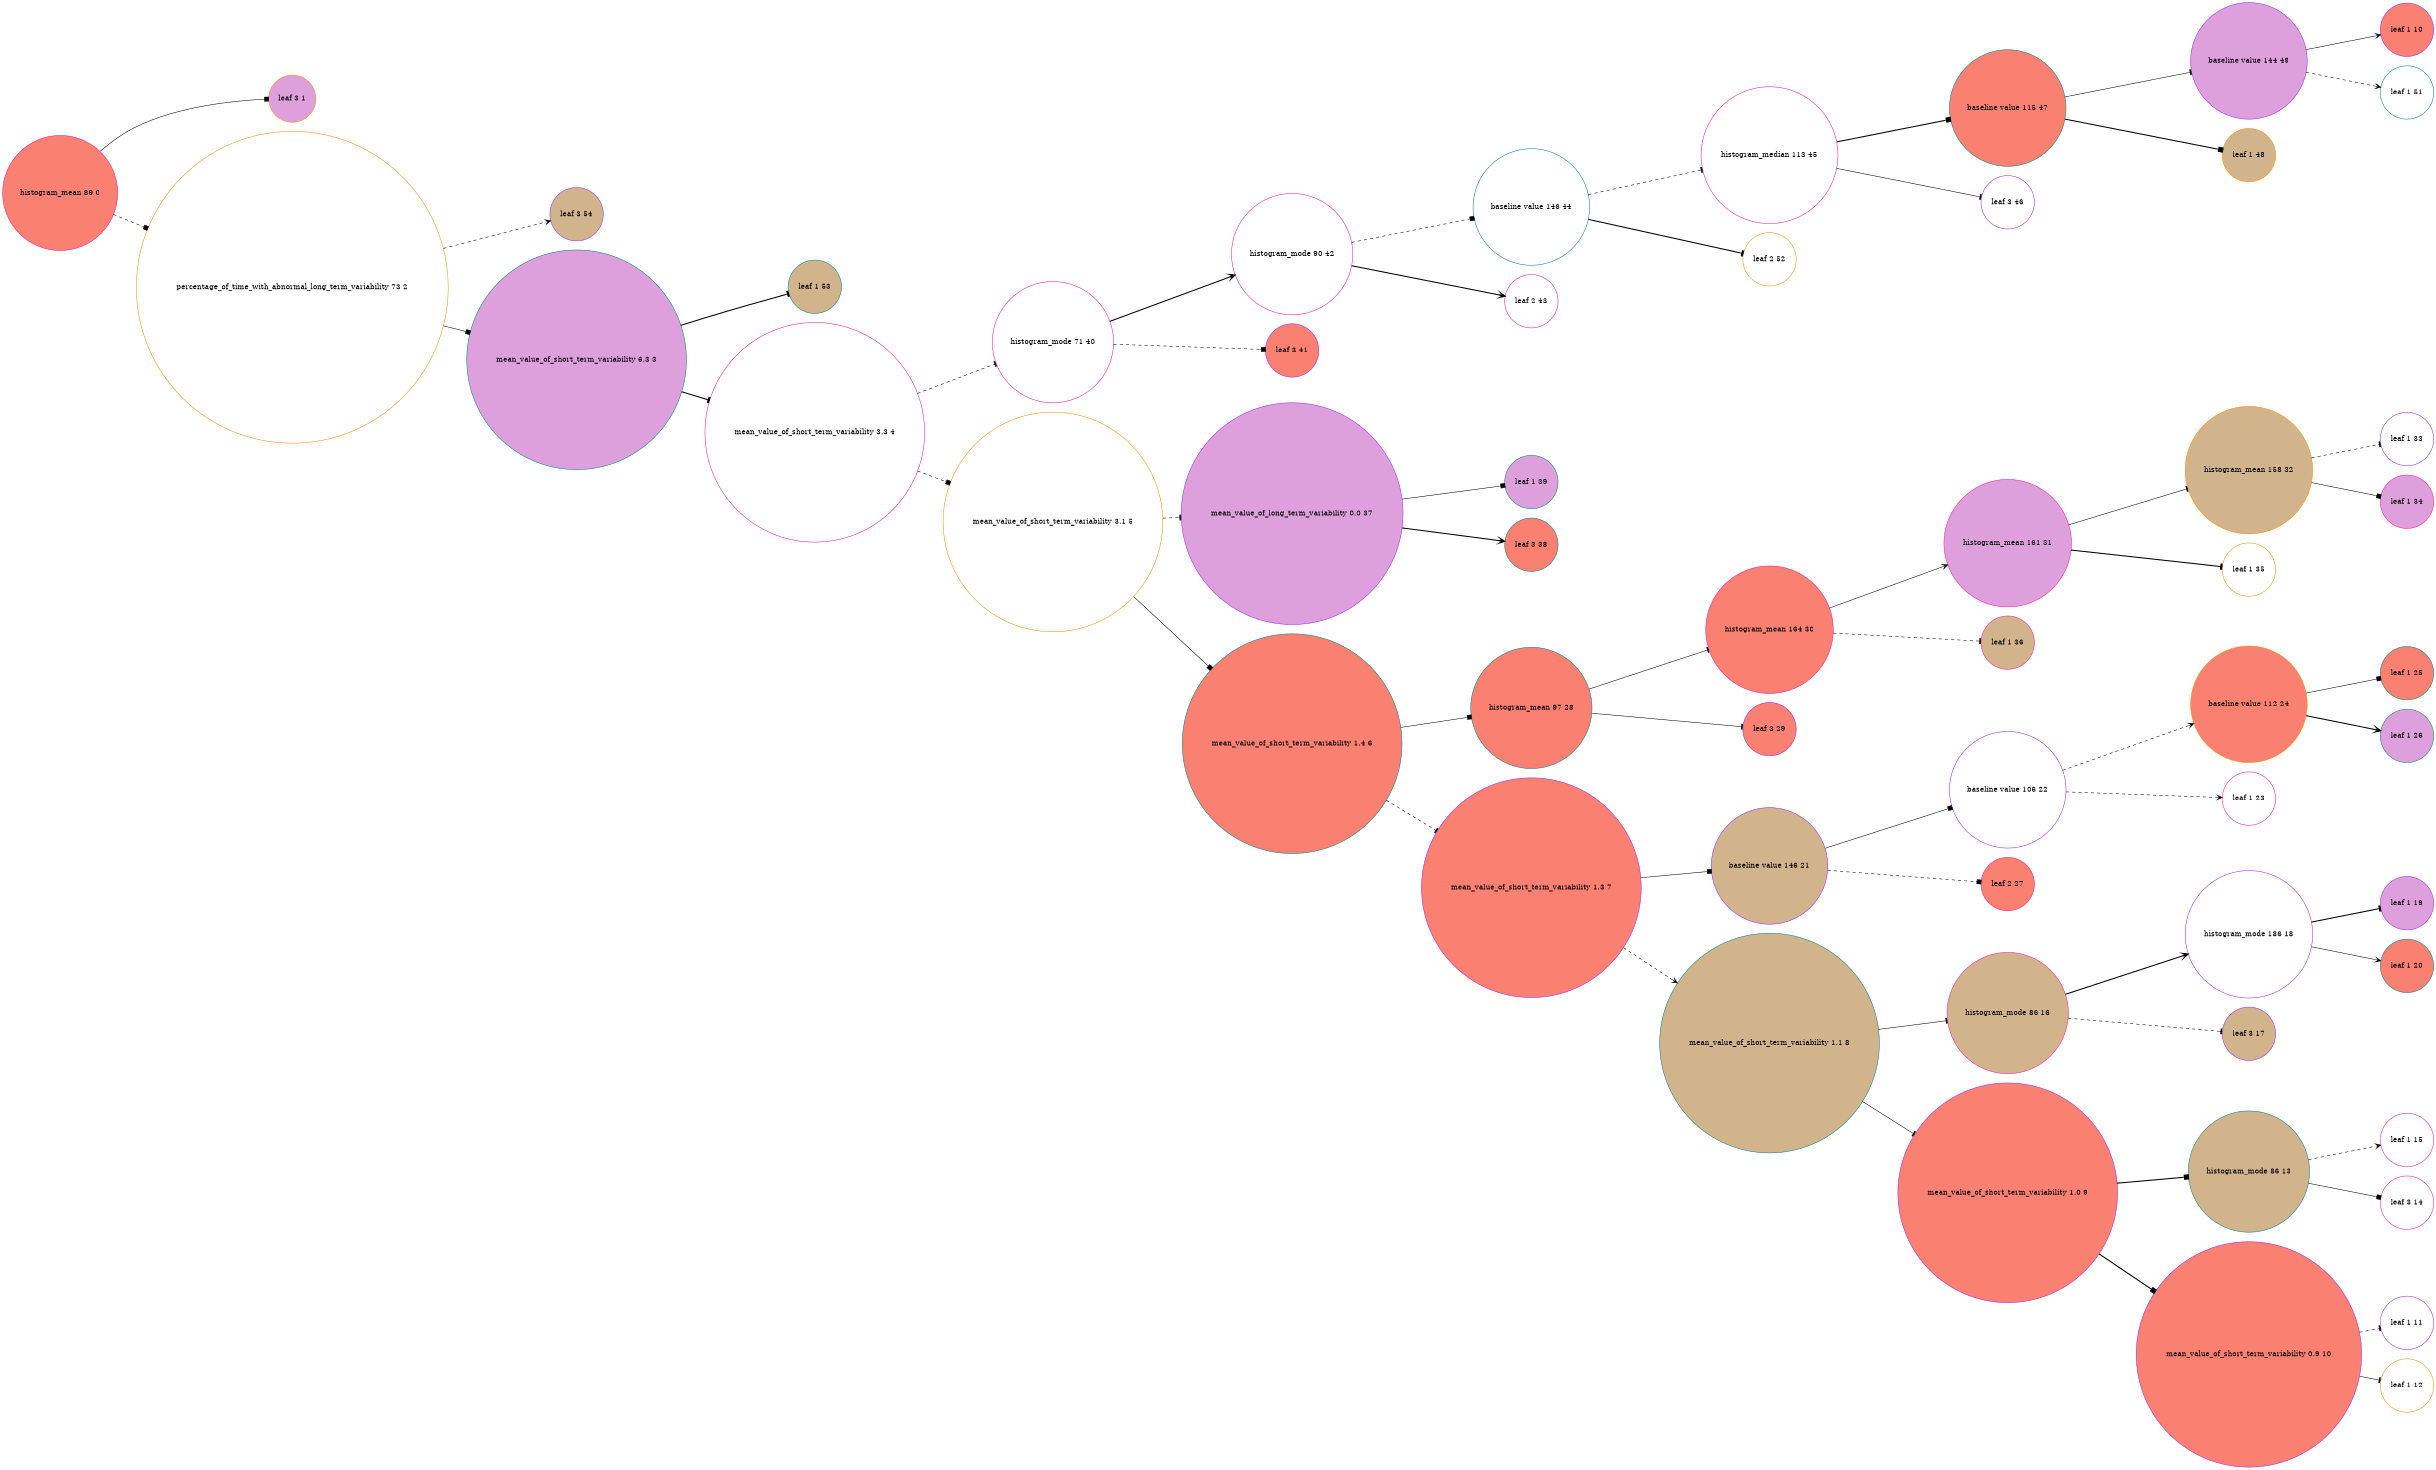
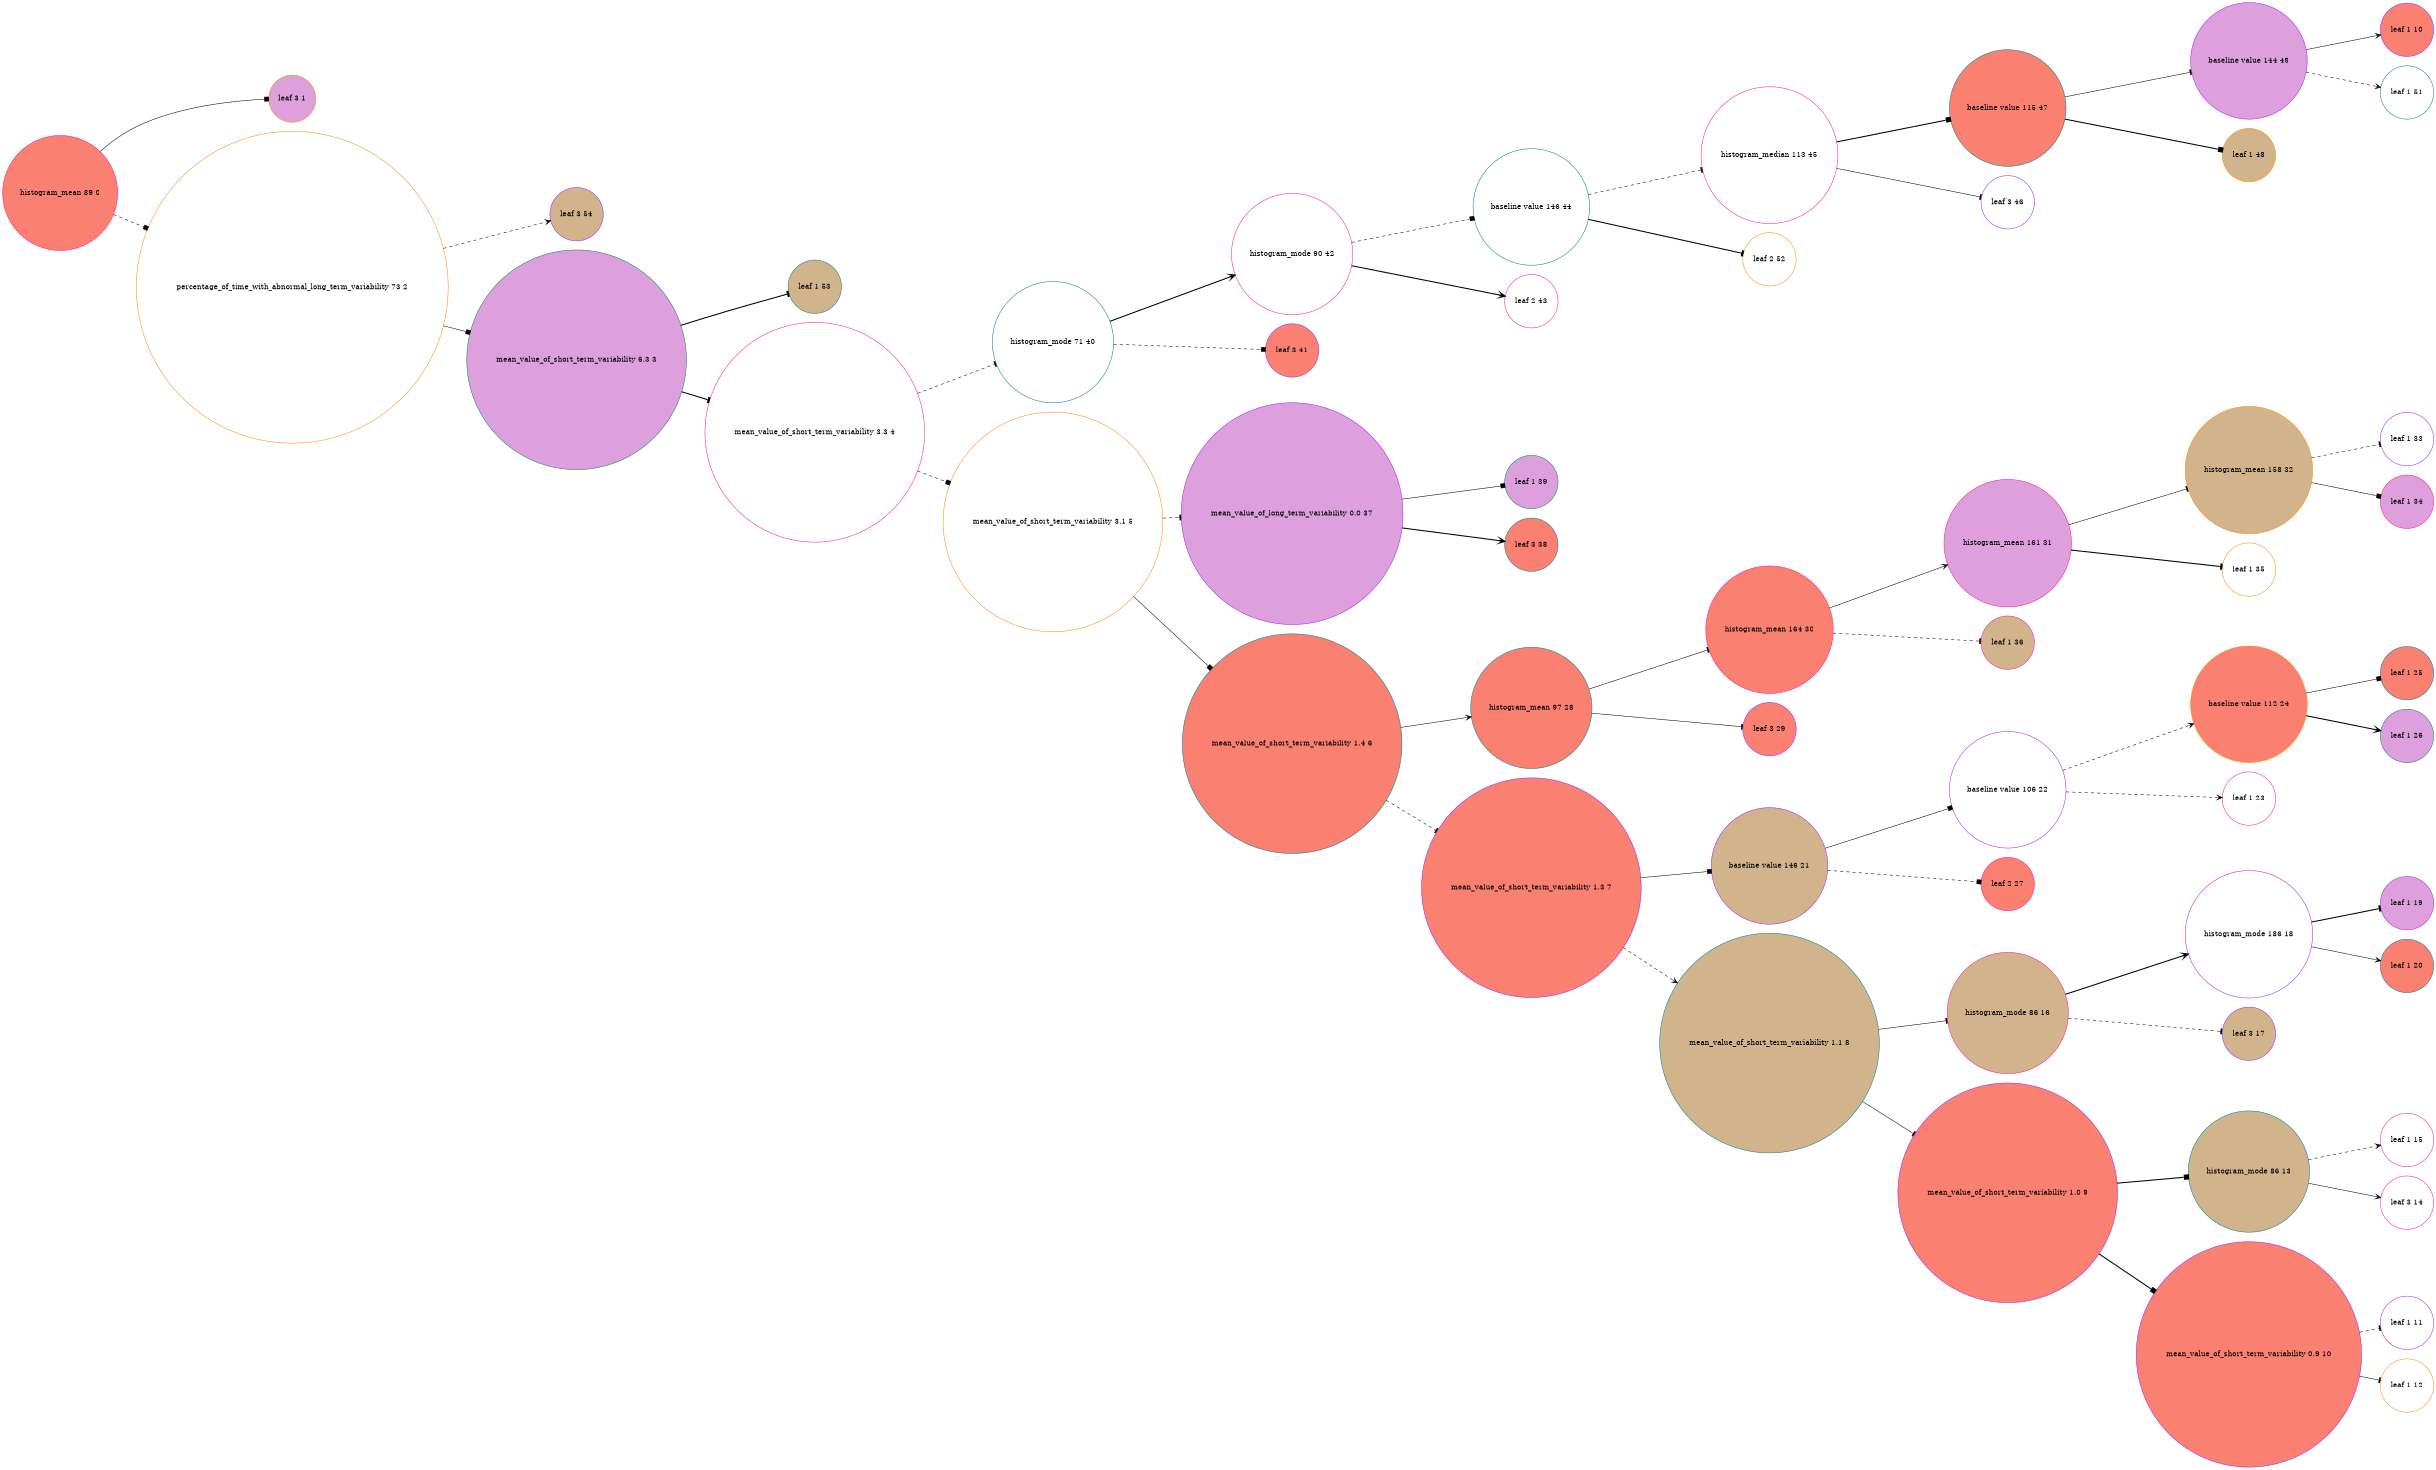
(1053, 342) -> (1053, 342)
(1433, 723) -> (1433, 723)
(2342, 1190) -> (2342, 1190)
